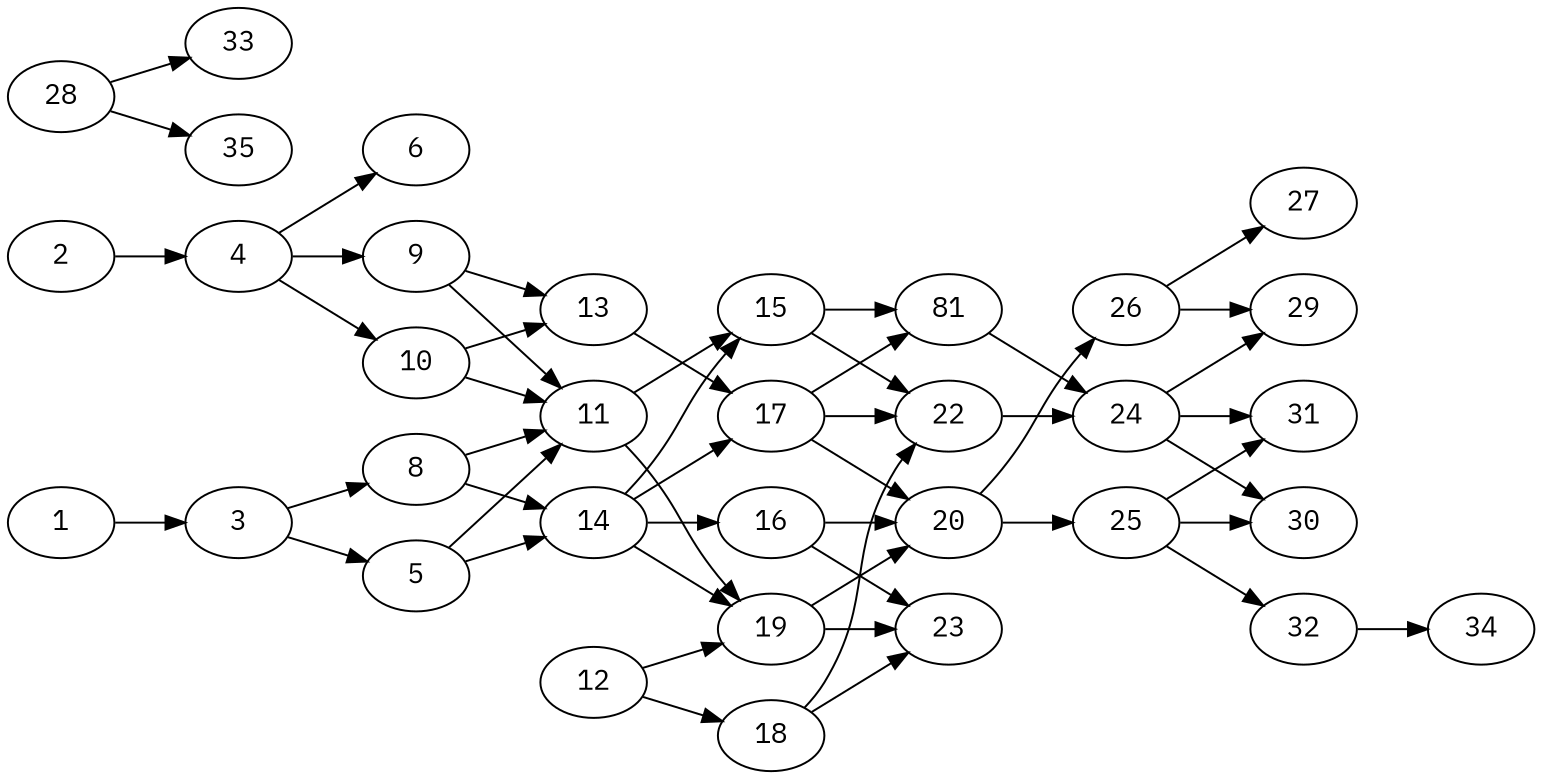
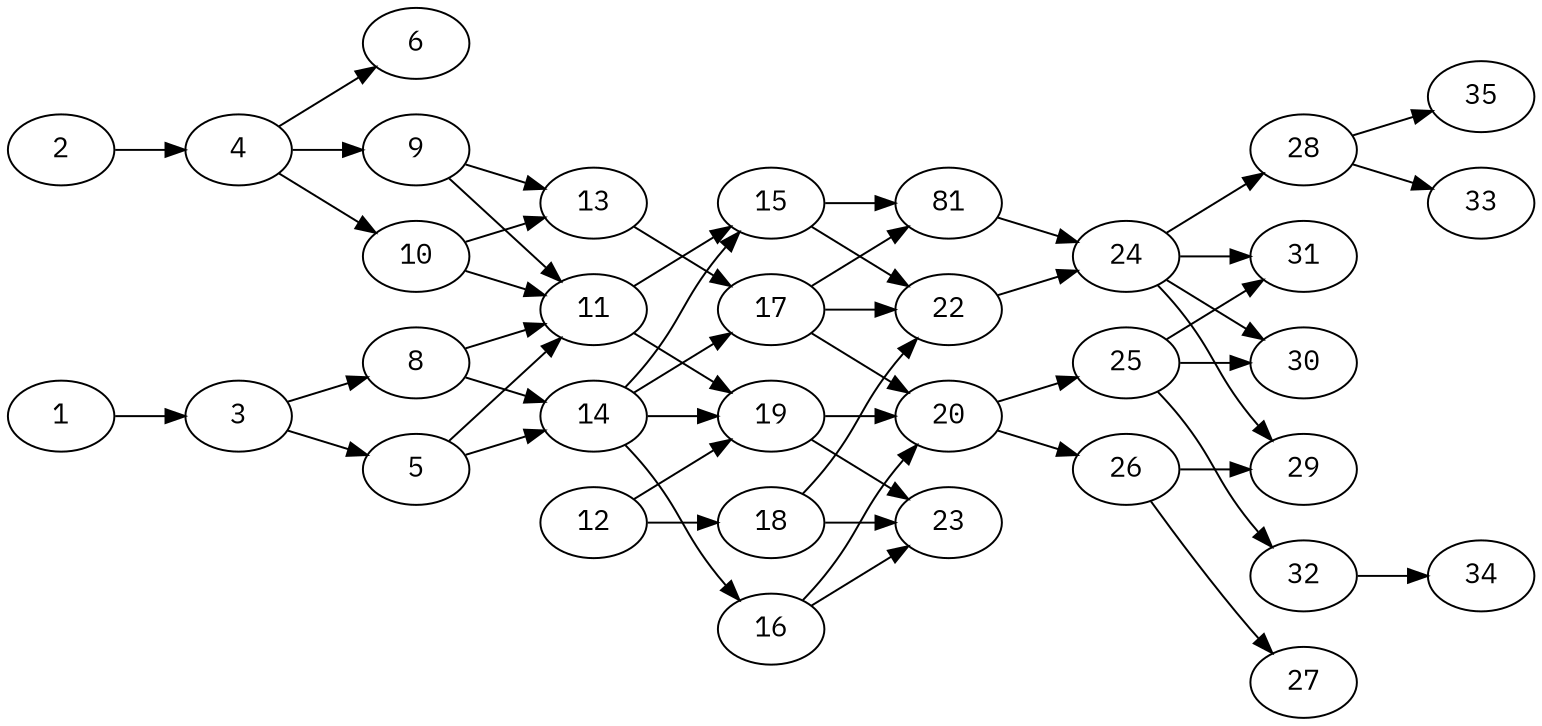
none -> (1206, 208)
